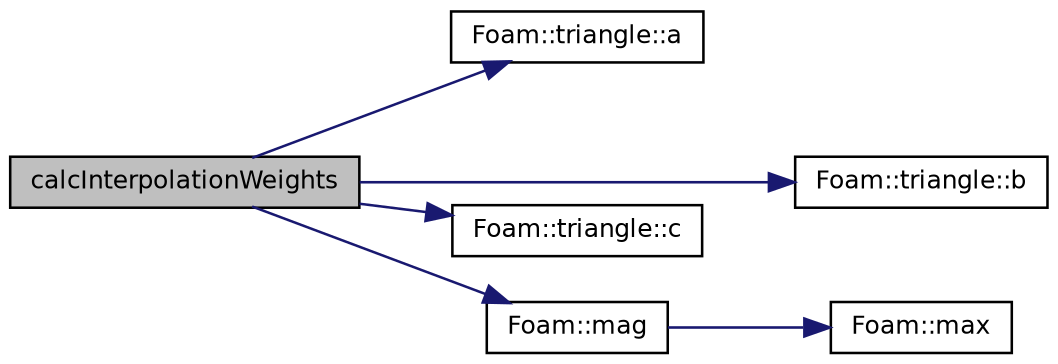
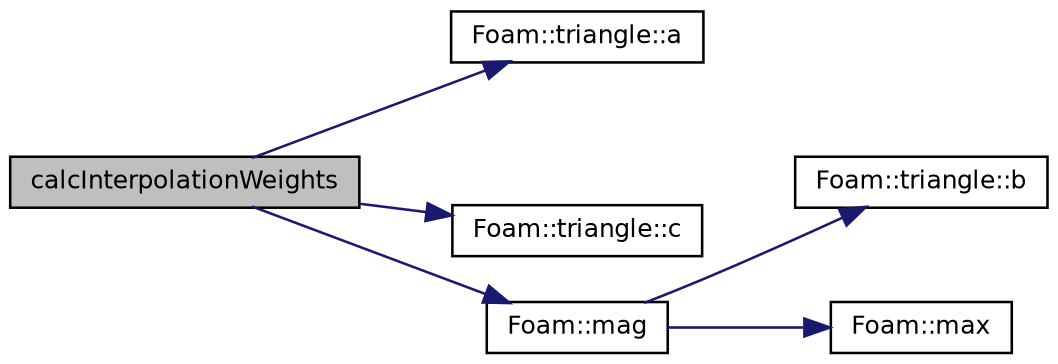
(564, 182) -> (744, 262)
